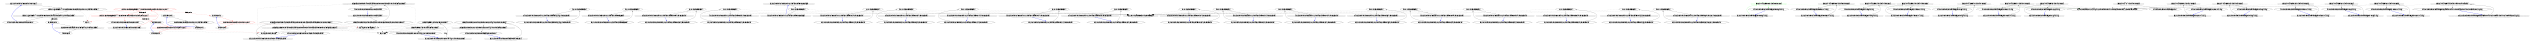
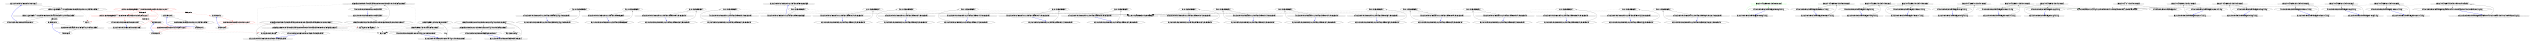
none -> (512, 33)
